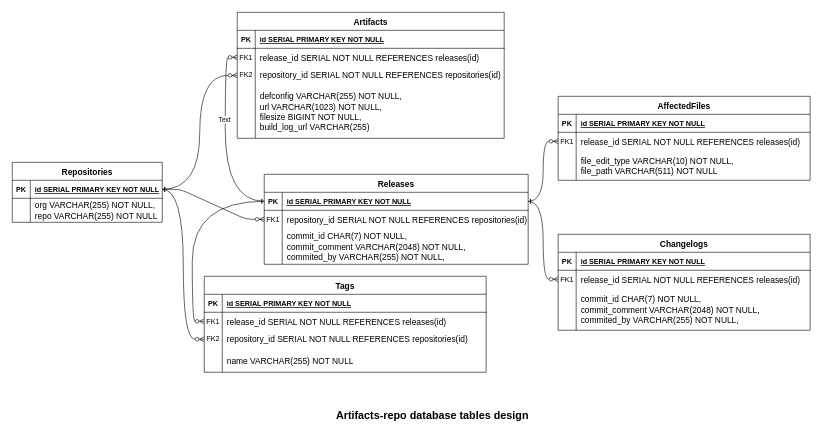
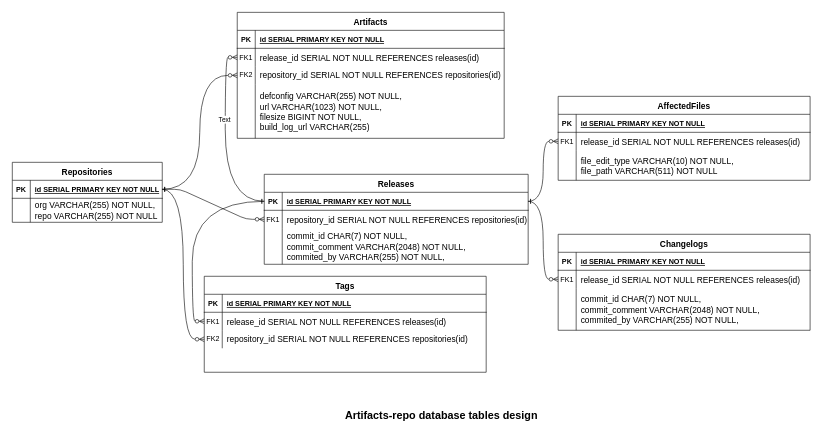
(354, 360) -> none
(432, 416) -> (441, 416)
